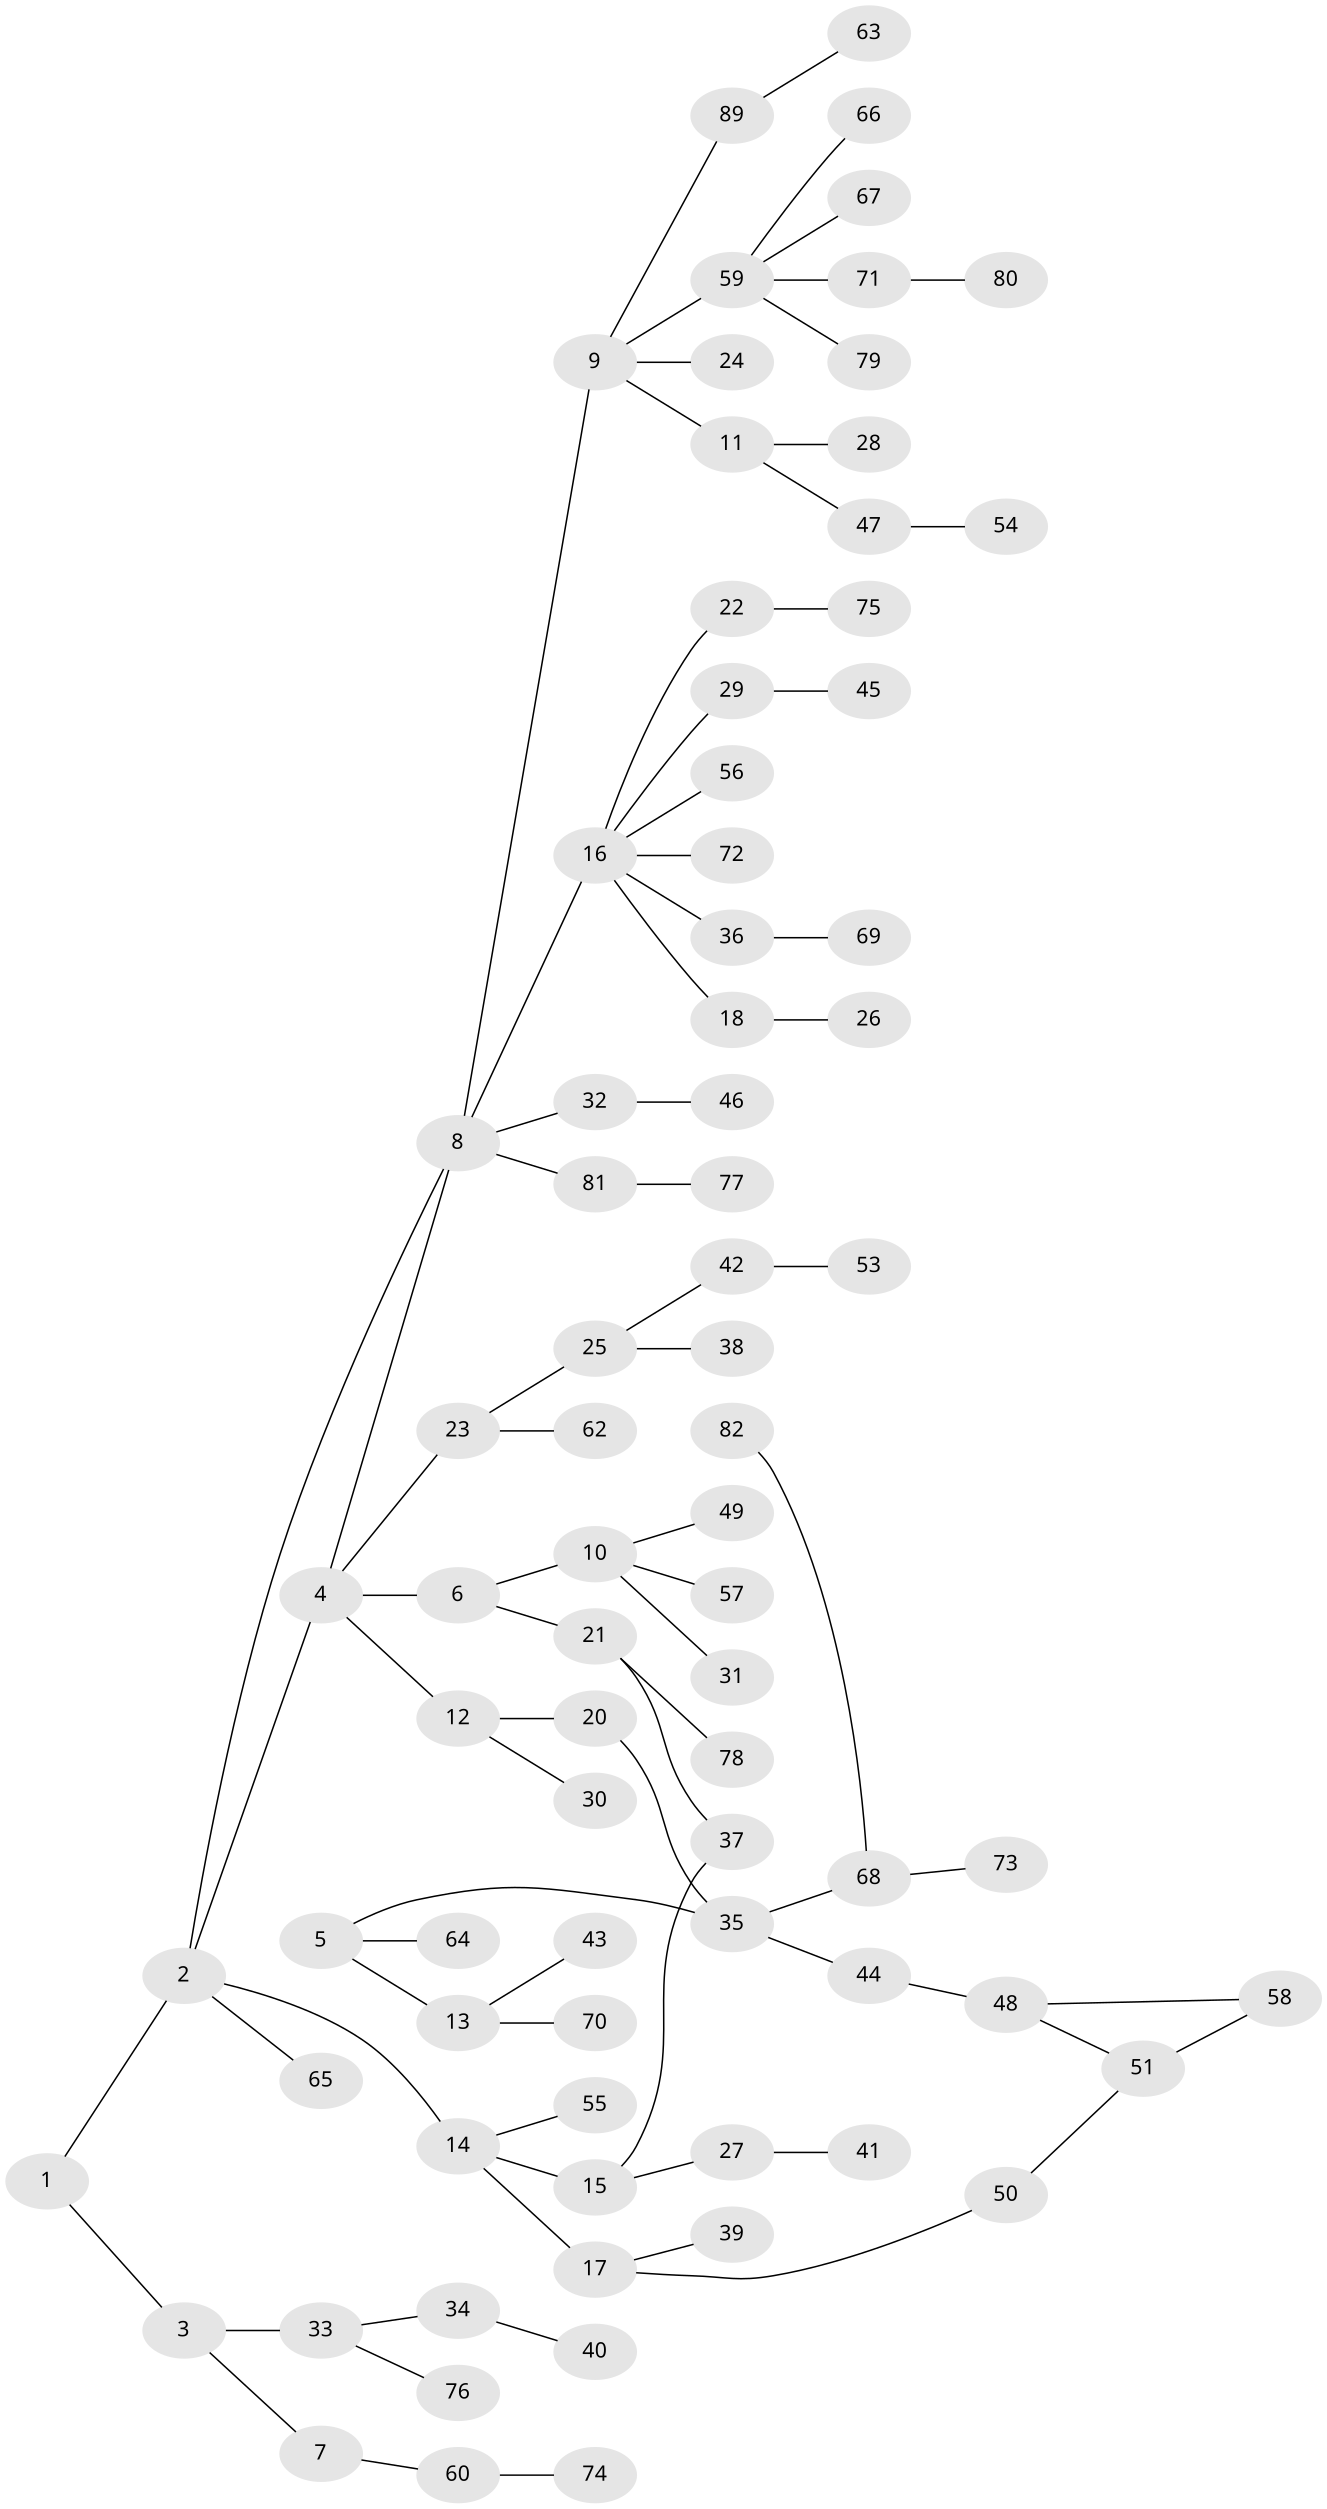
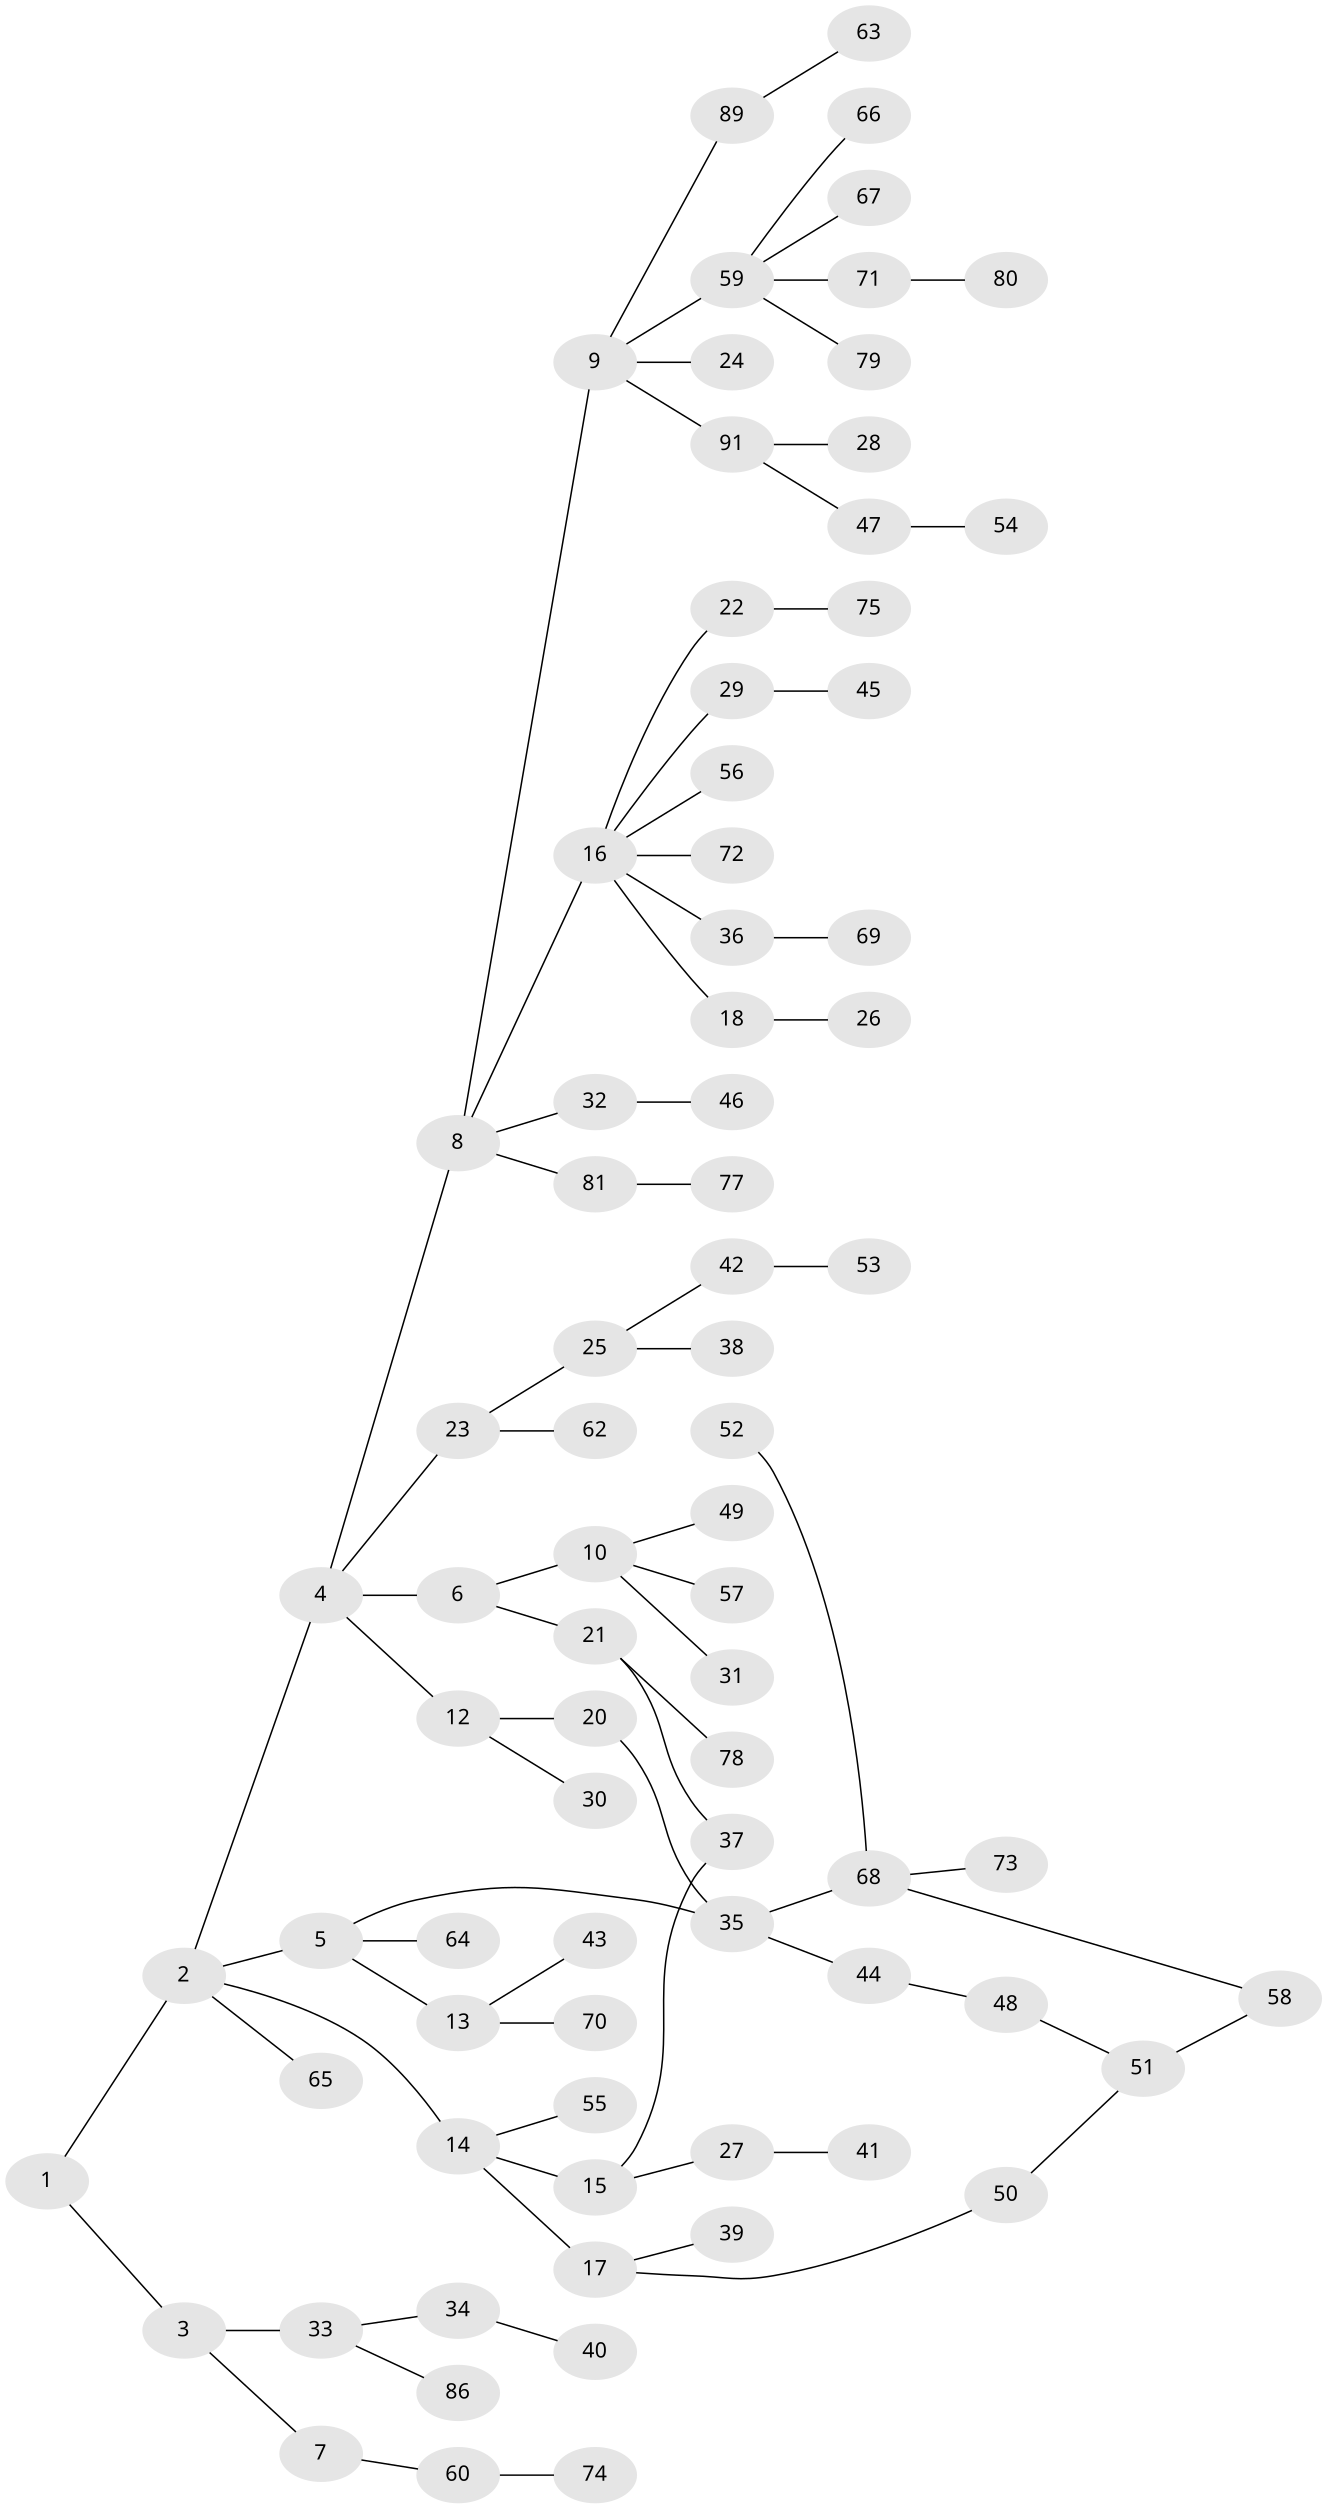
(732, 444) -> (732, 444)
(732, 1431) -> (732, 1431)
(282, 1547) -> (253, 1958)
(1143, 2002) -> (1075, 1939)
(458, 2393) -> (458, 2393)
